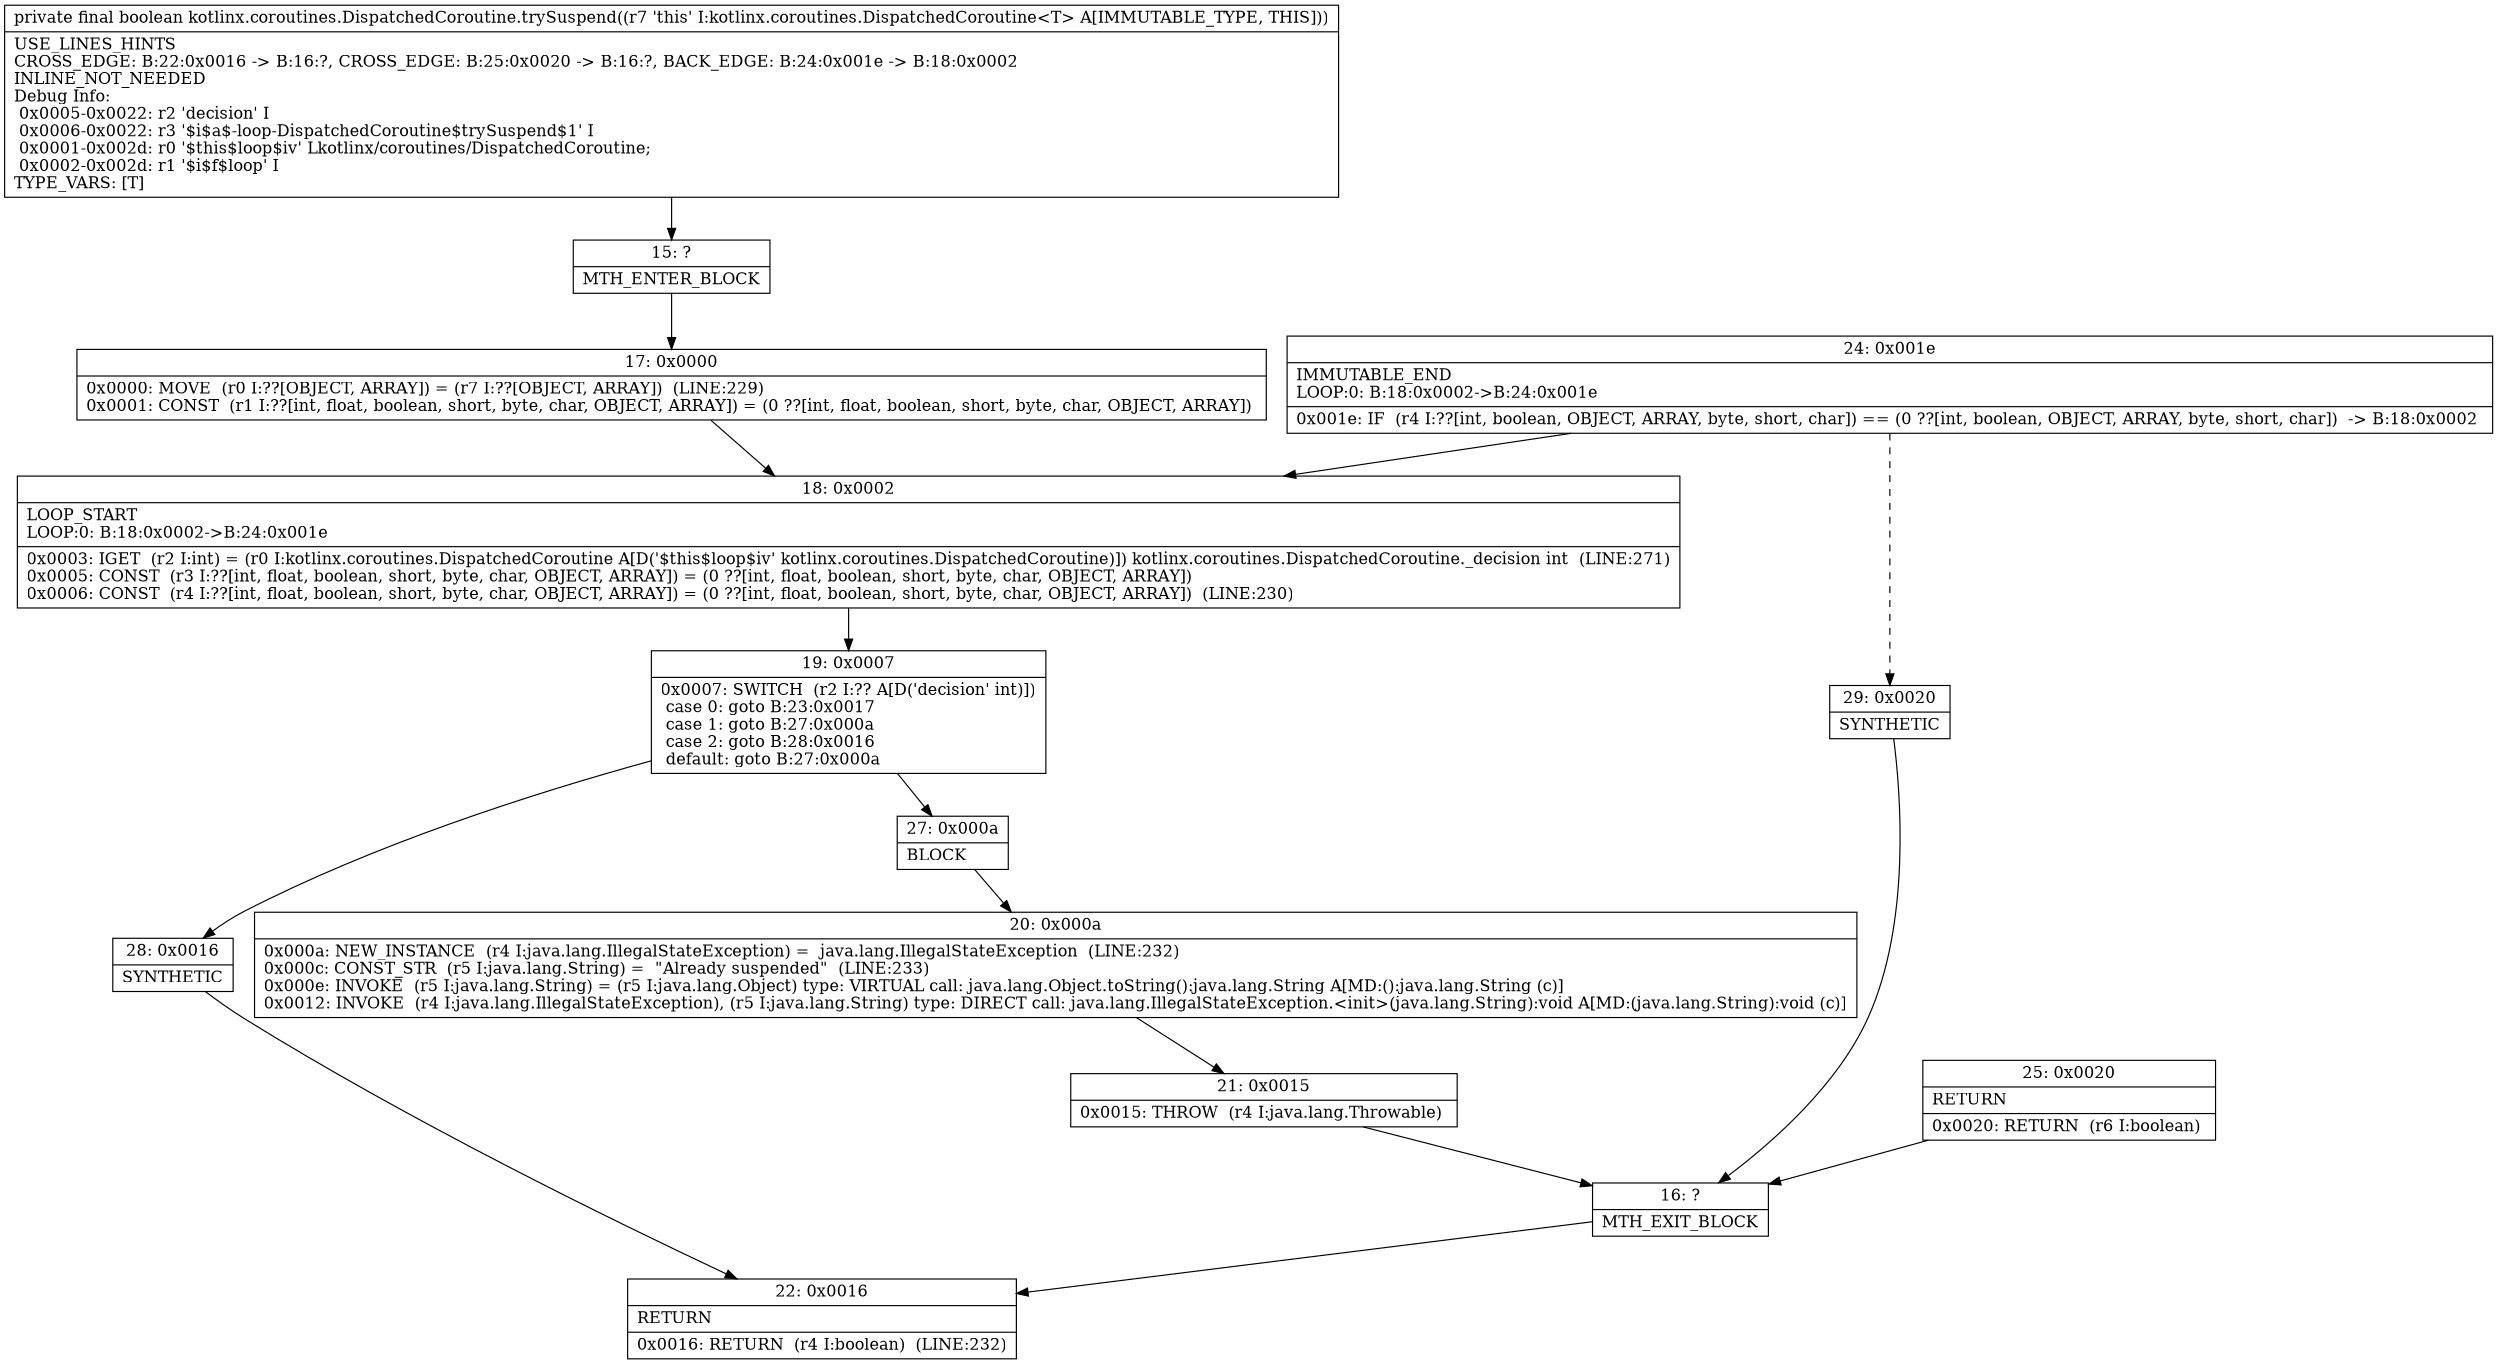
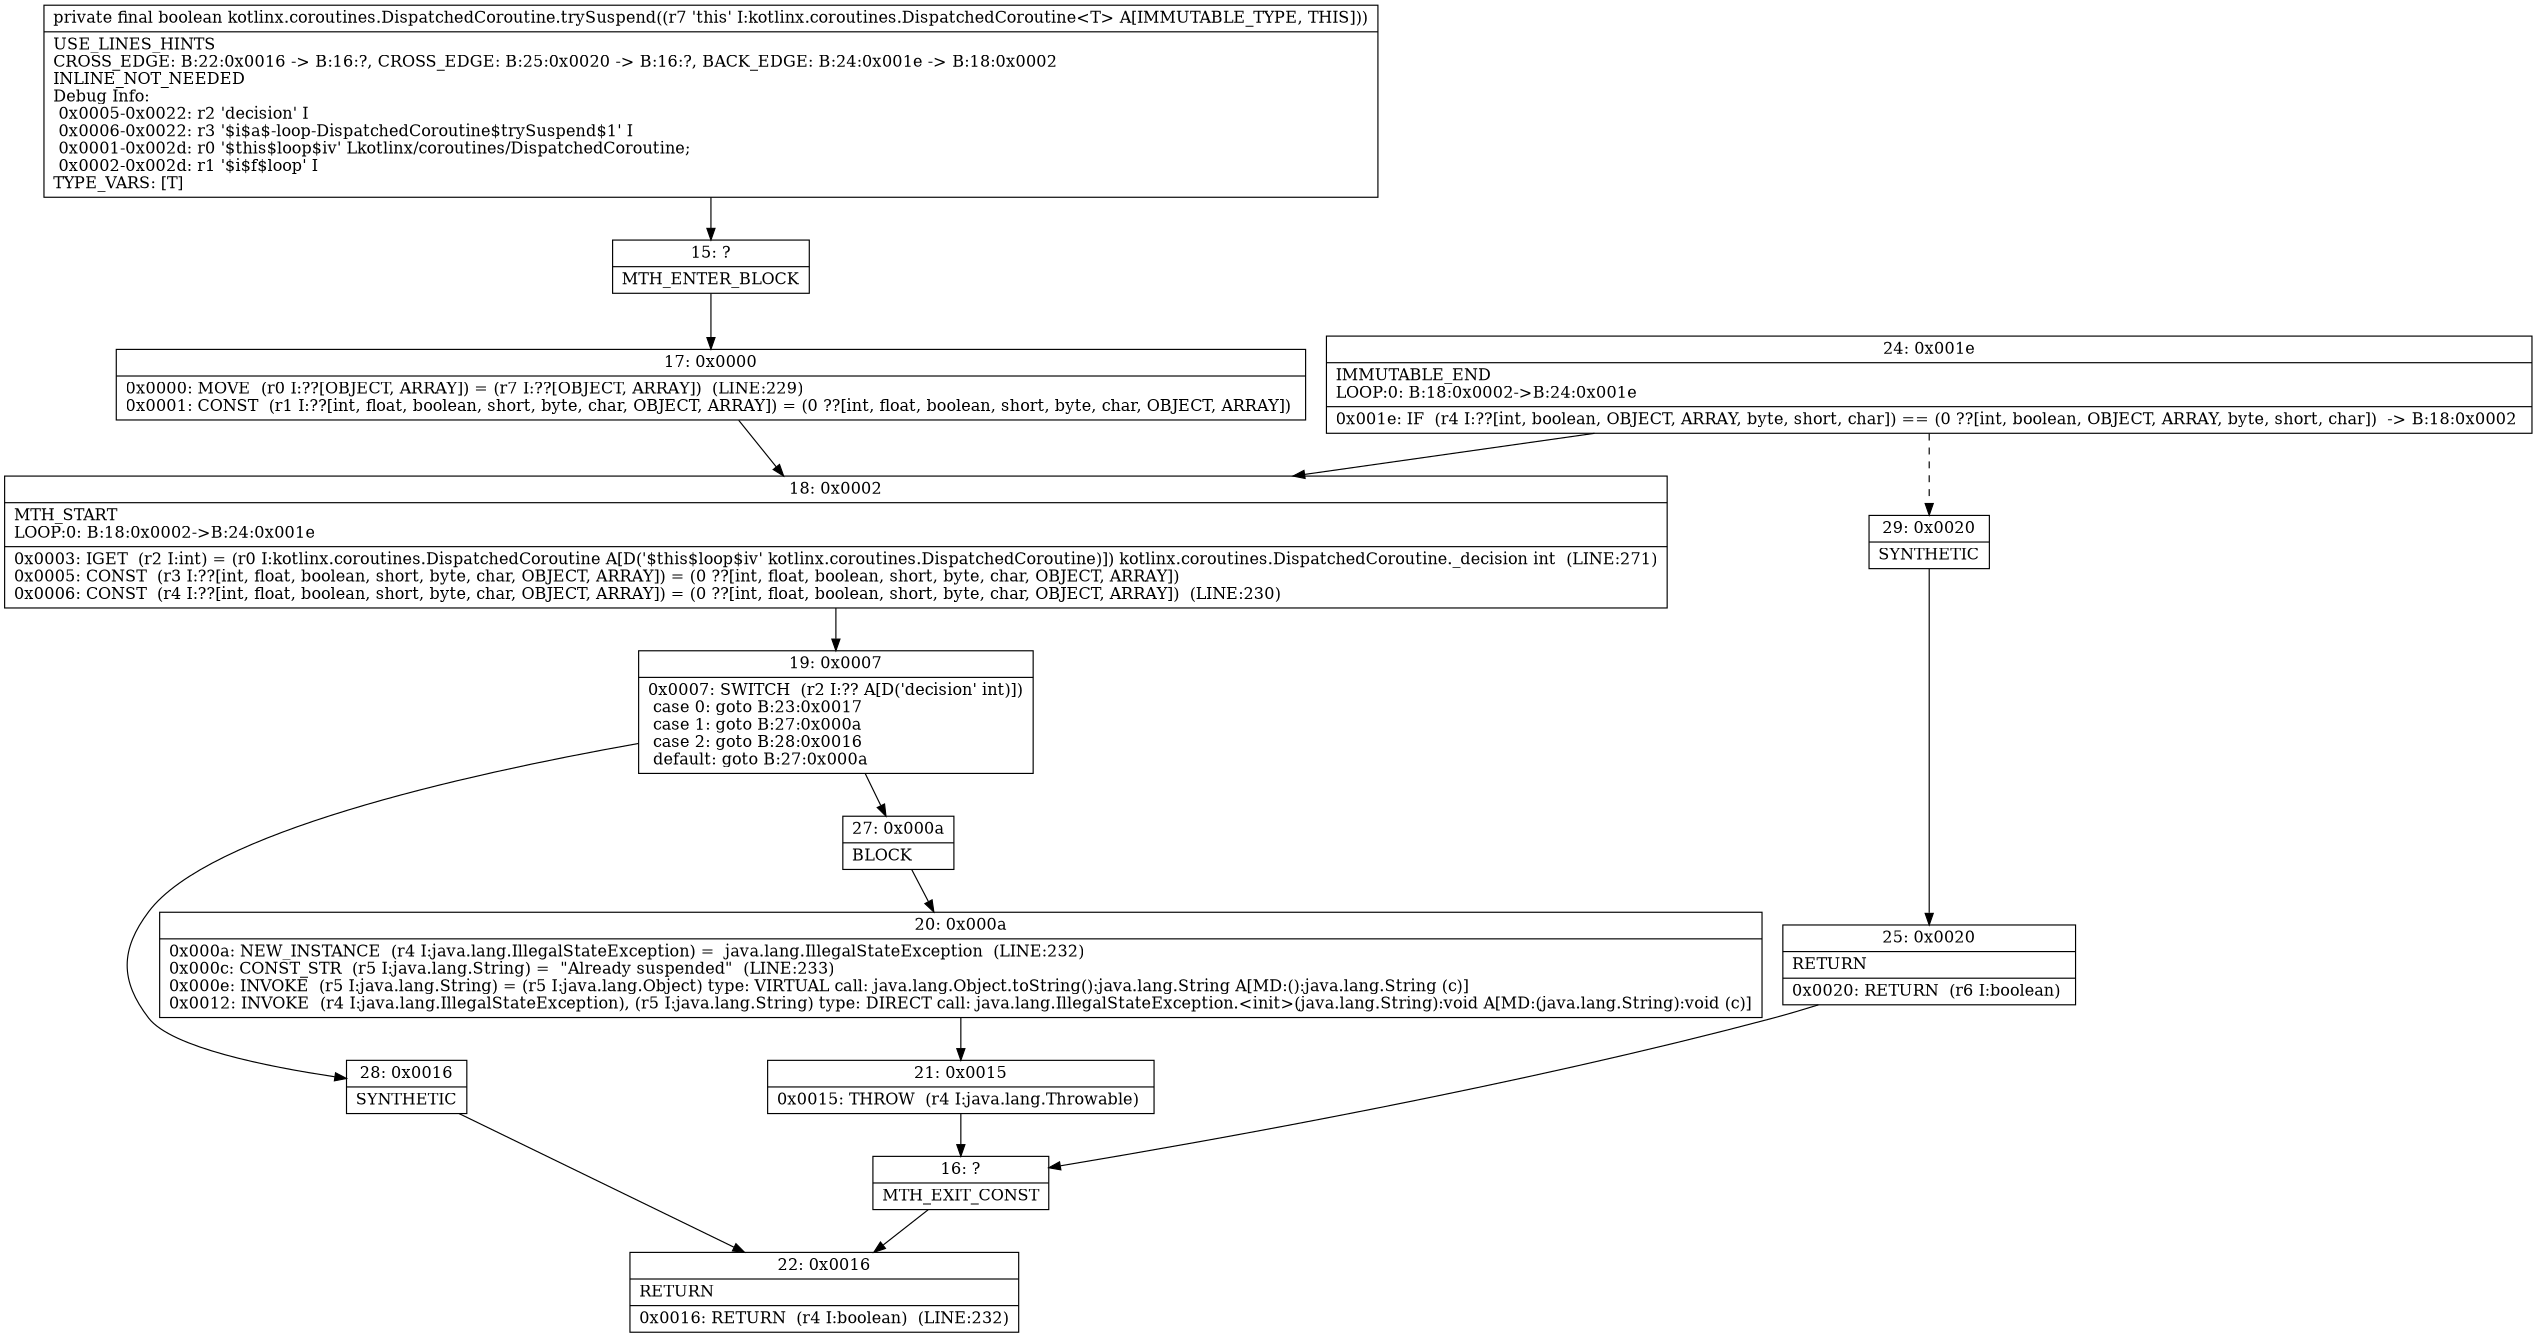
(82, 515) -> (66, 515)
(1880, 985) -> (1929, 741)
(1680, 1222) -> (961, 1196)
